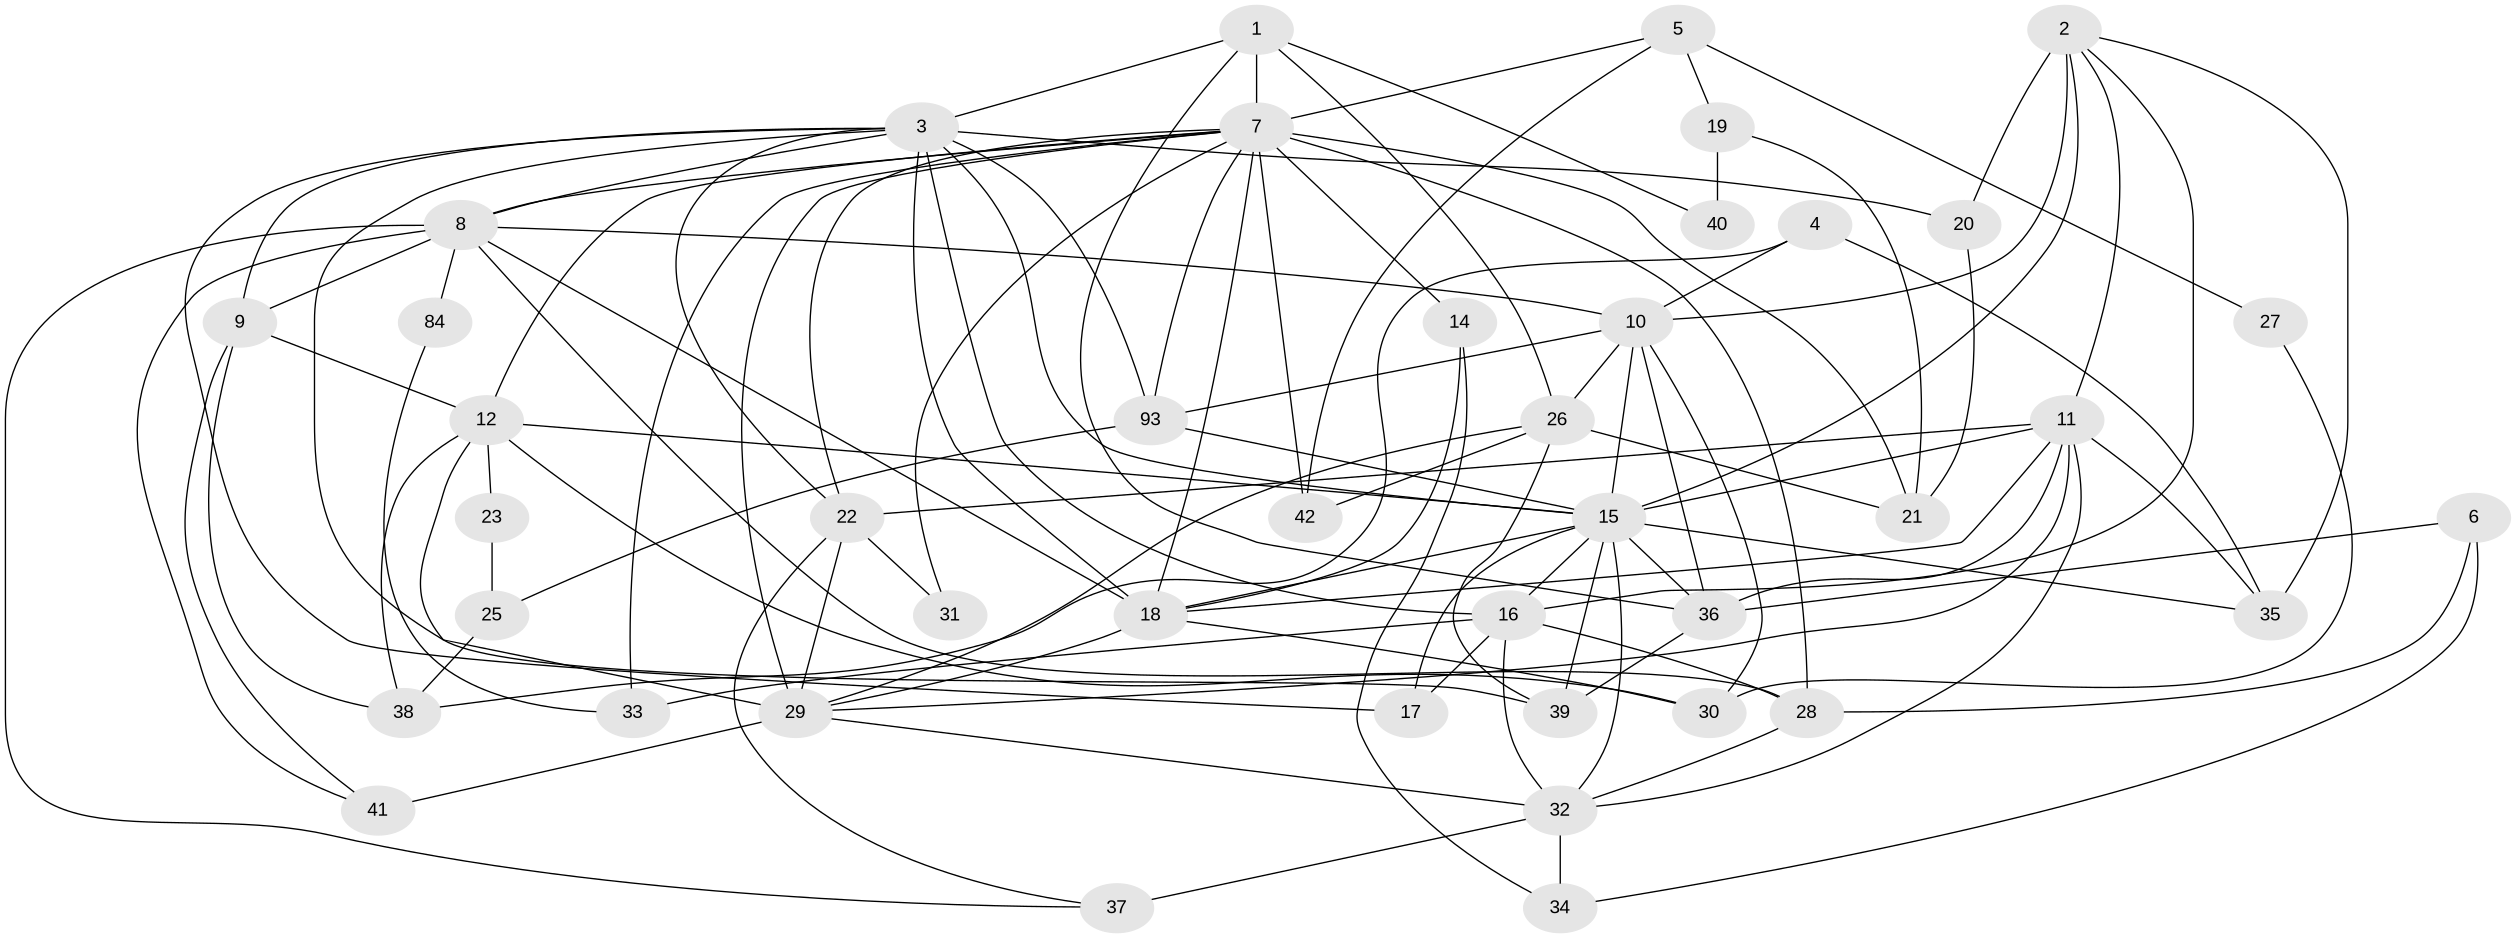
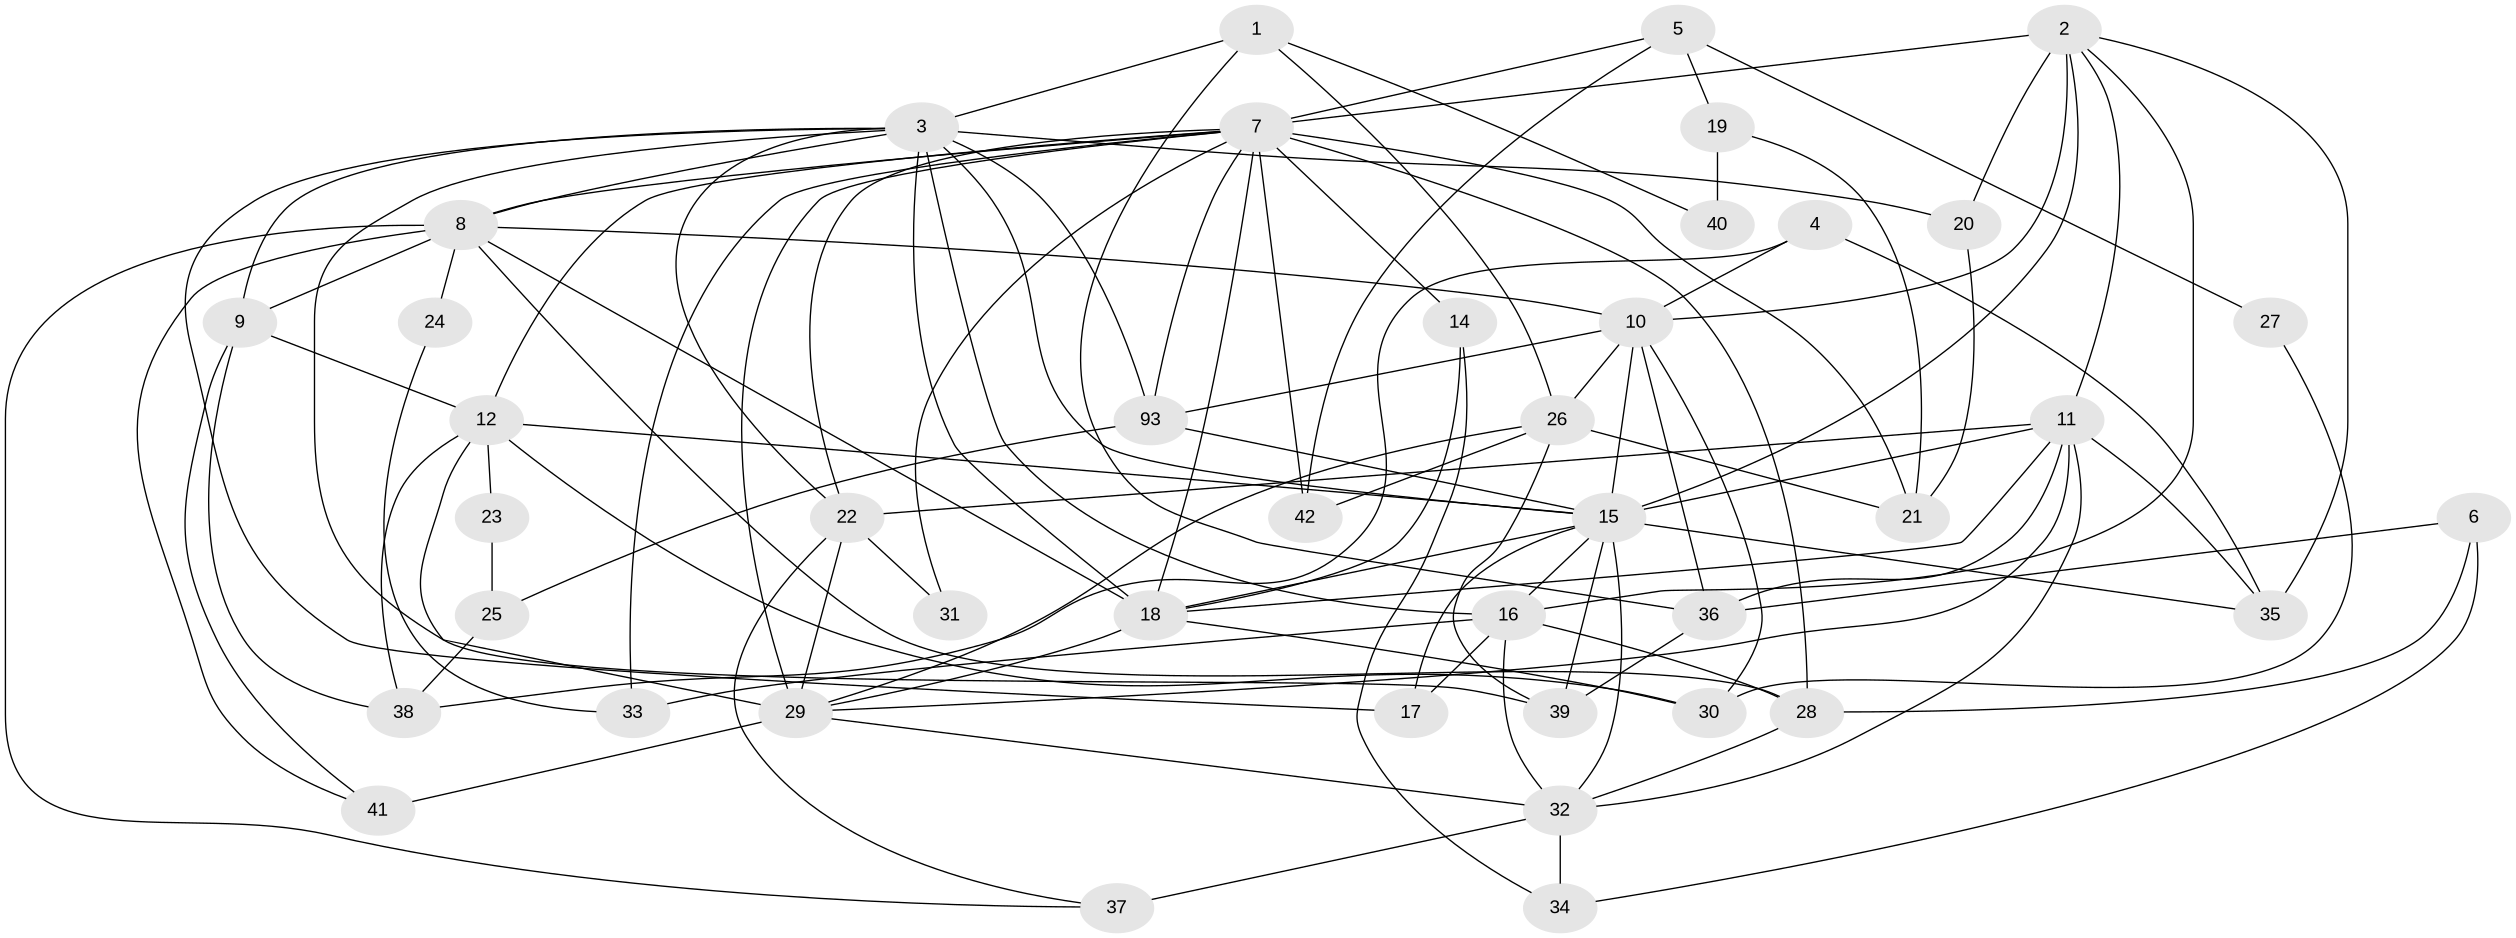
(1257, 79) -> (1661, 79)
(435, 323) -> (435, 323)
(1656, 564) -> none
